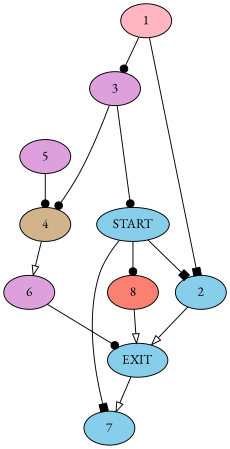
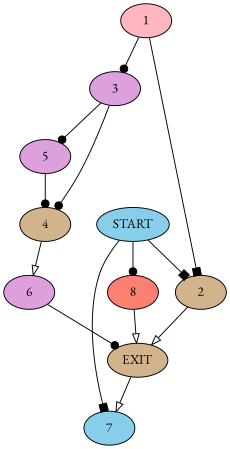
(124, 153) -> (83, 120)
(201, 292) -> (201, 292)
(138, 360) -> (138, 360)
